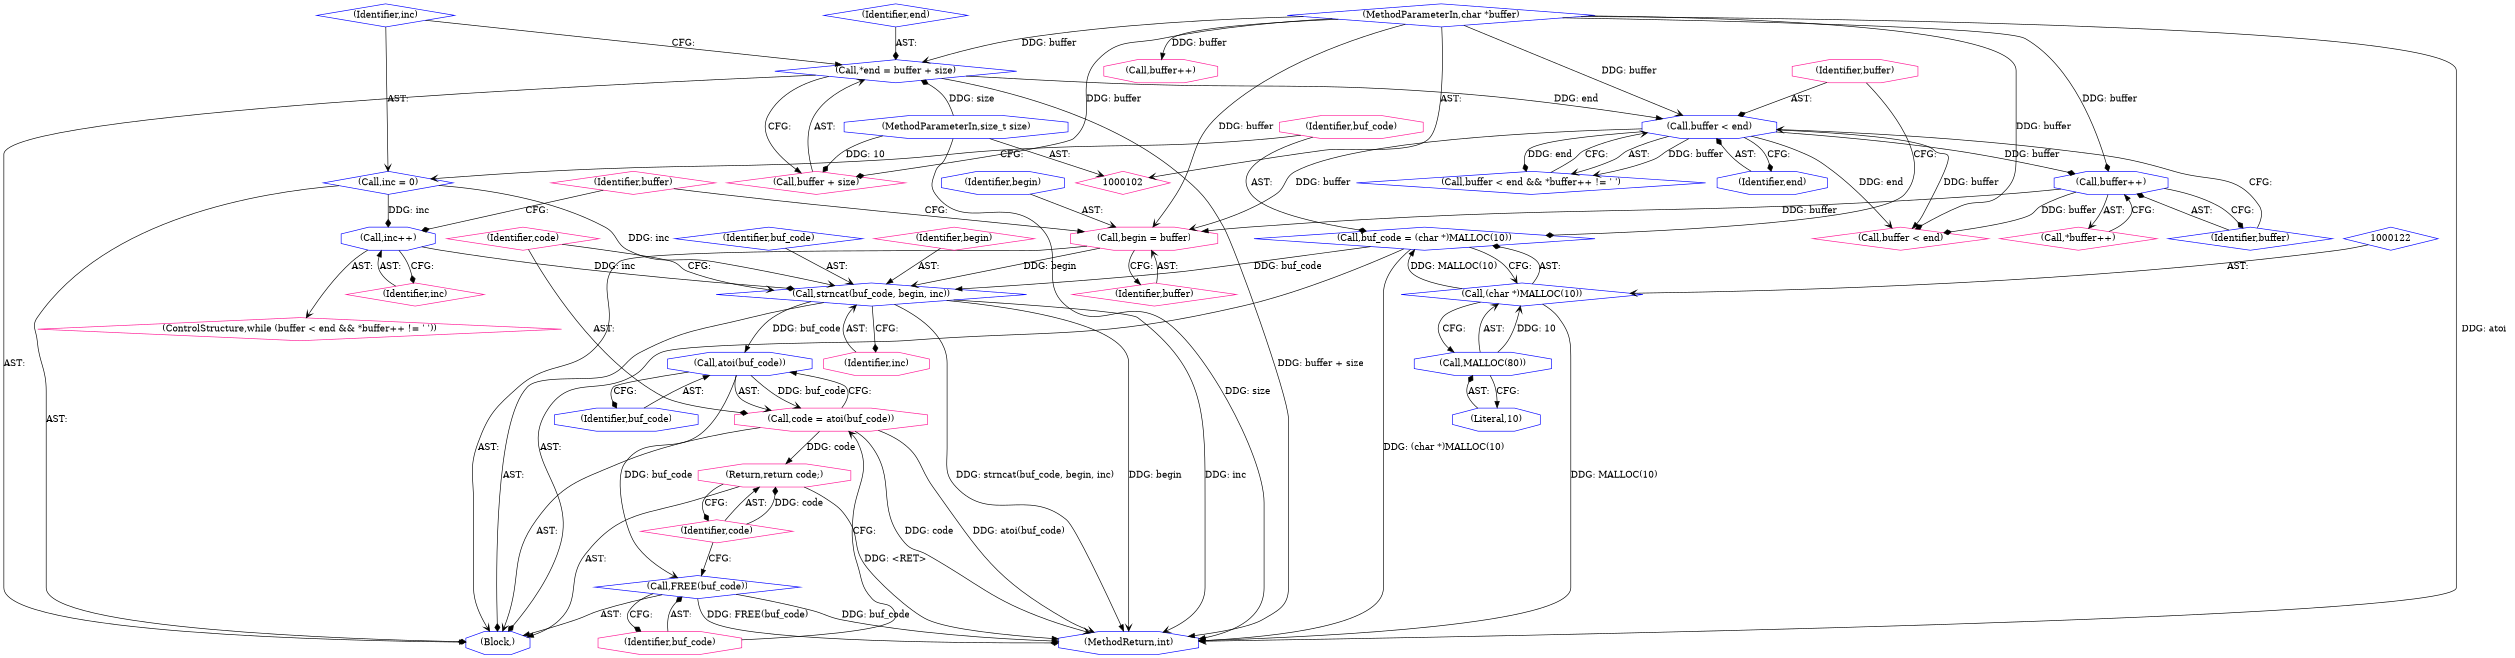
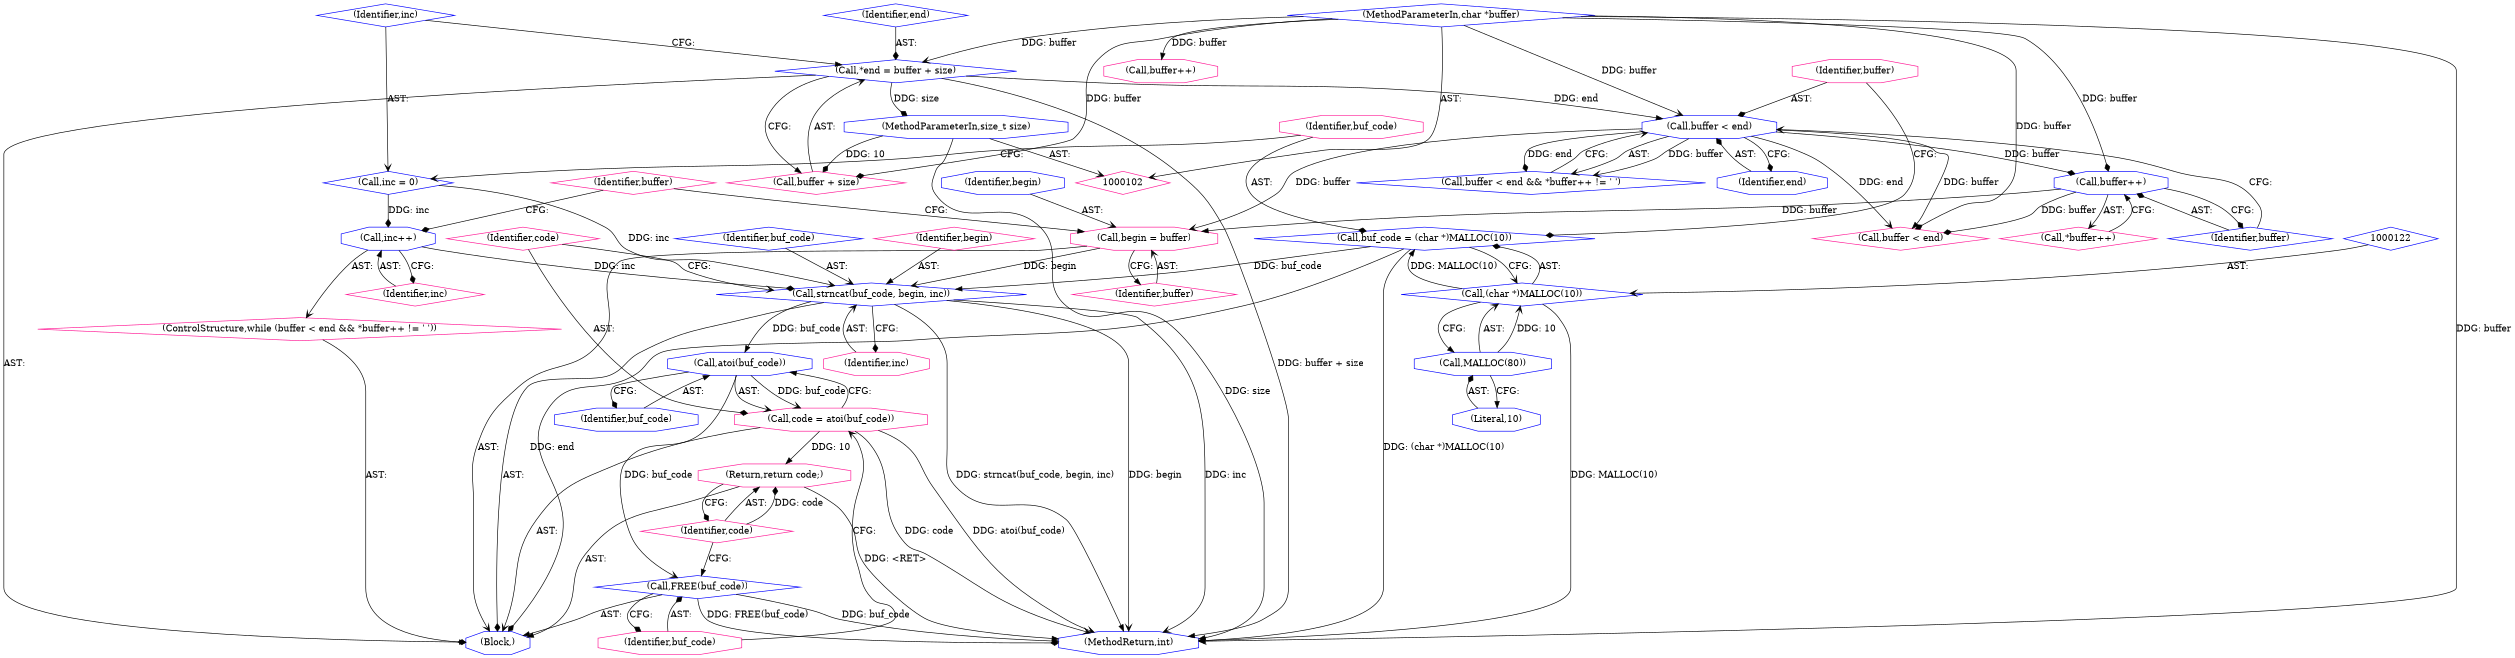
(1246, 94) -> none
(944, 97) -> (891, 98)
(2484, 329) -> (2484, 329)
(552, 448) -> (552, 448)
(831, 448) -> (831, 448)
(46, 493) -> (366, 513)
